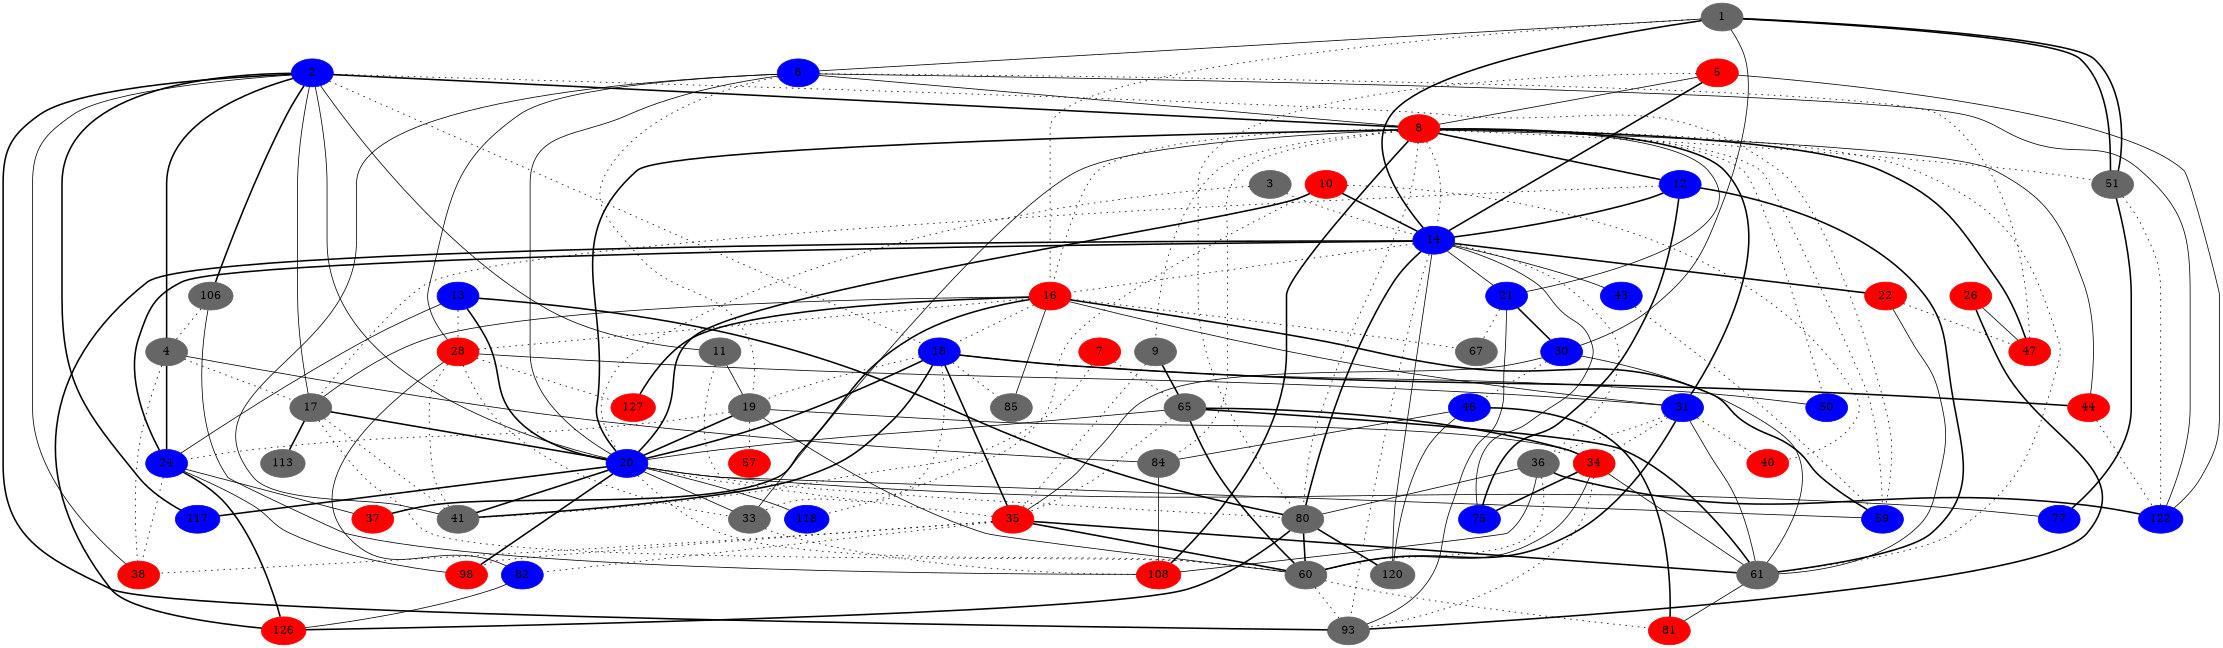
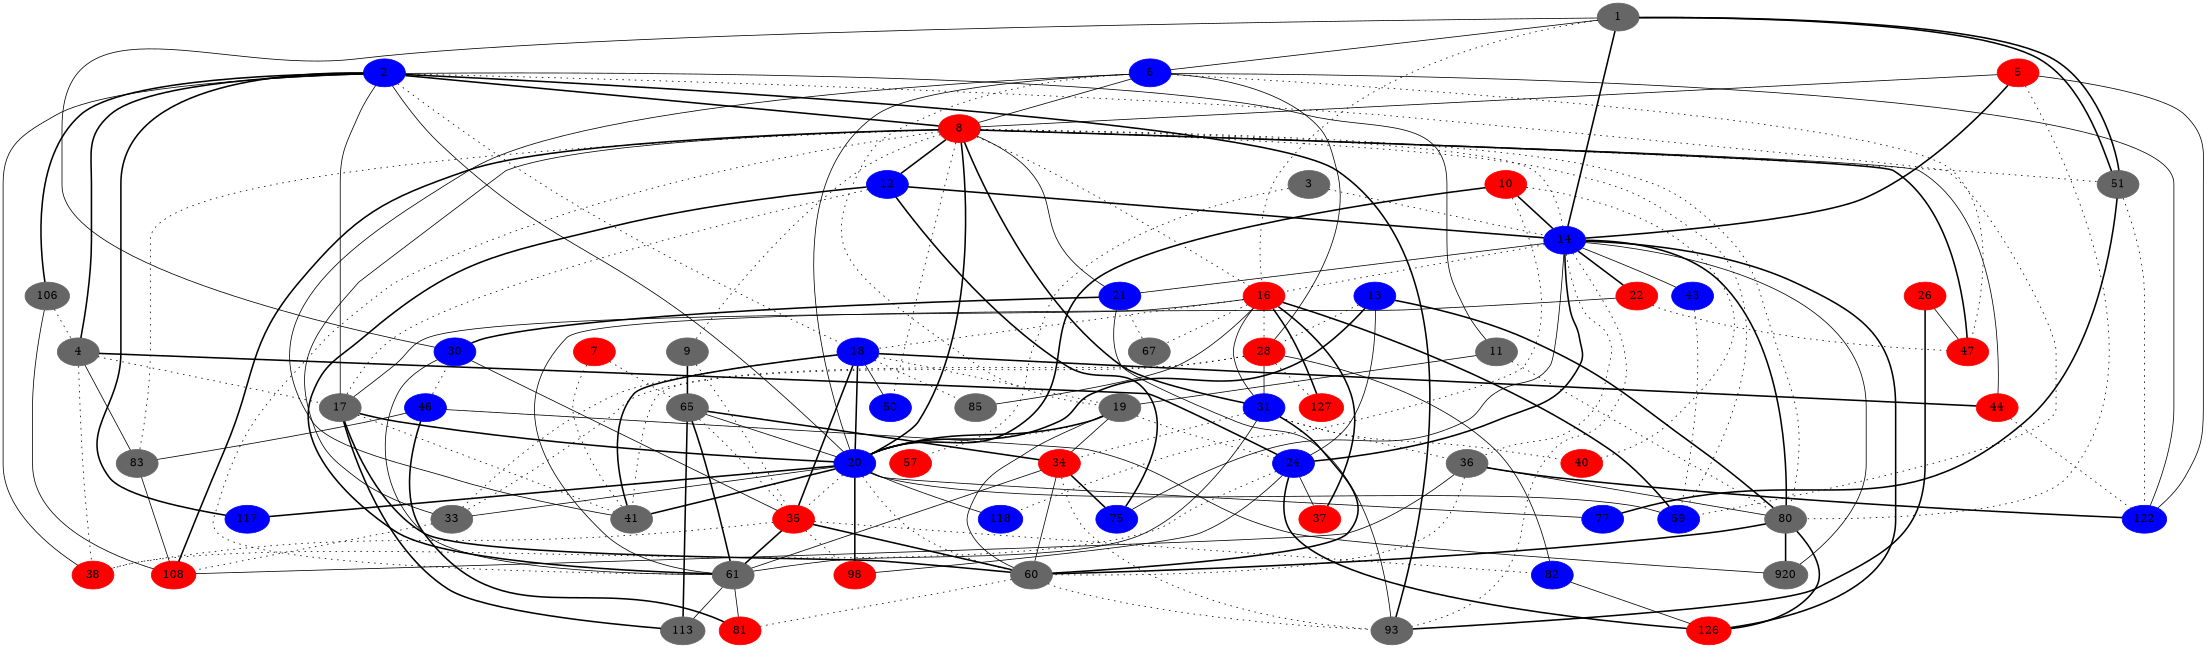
(1159, 463) -> (137, 463)
(1227, 487) -> (685, 519)
(778, 557) -> (520, 549)
(1393, 575) -> (1786, 575)
none -> (708, 603)
